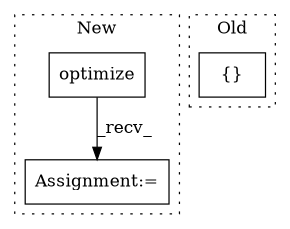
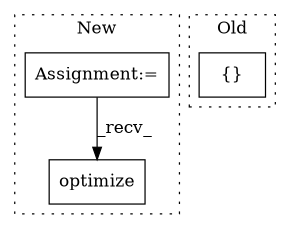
(97, 122) -> (97, 122)
